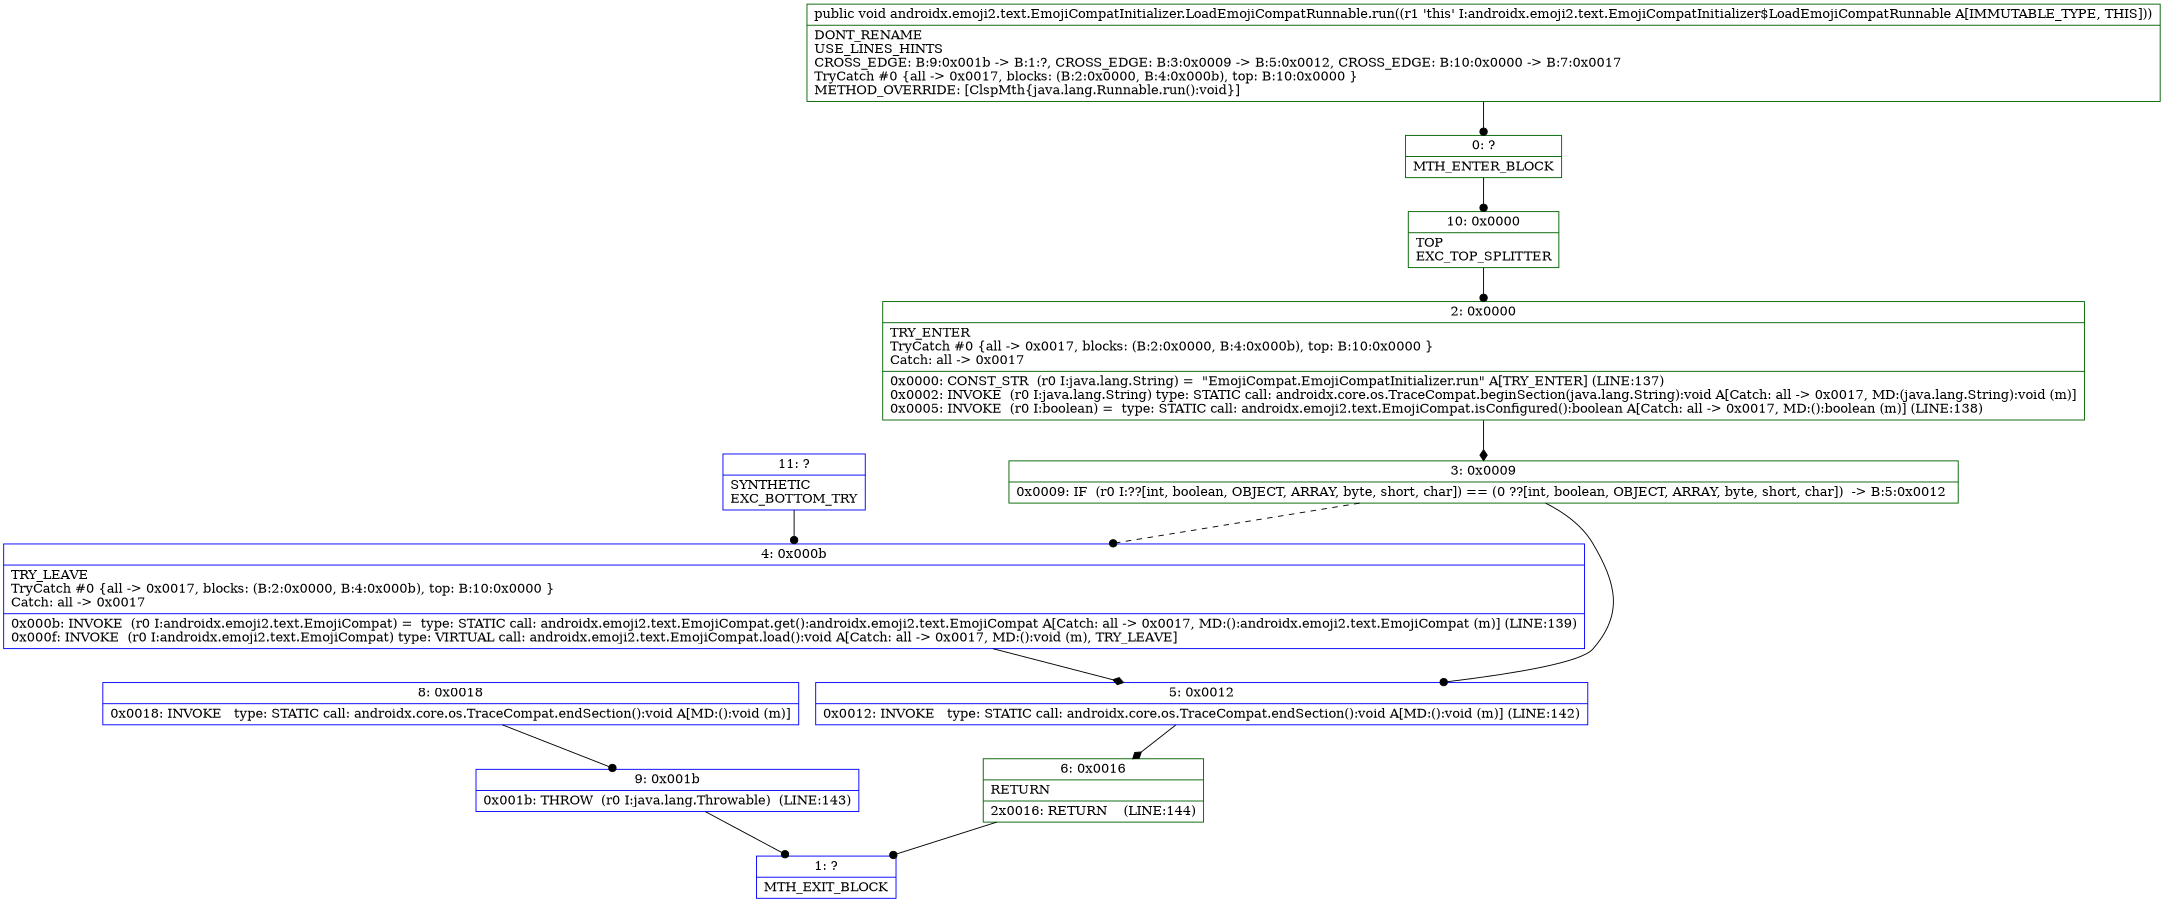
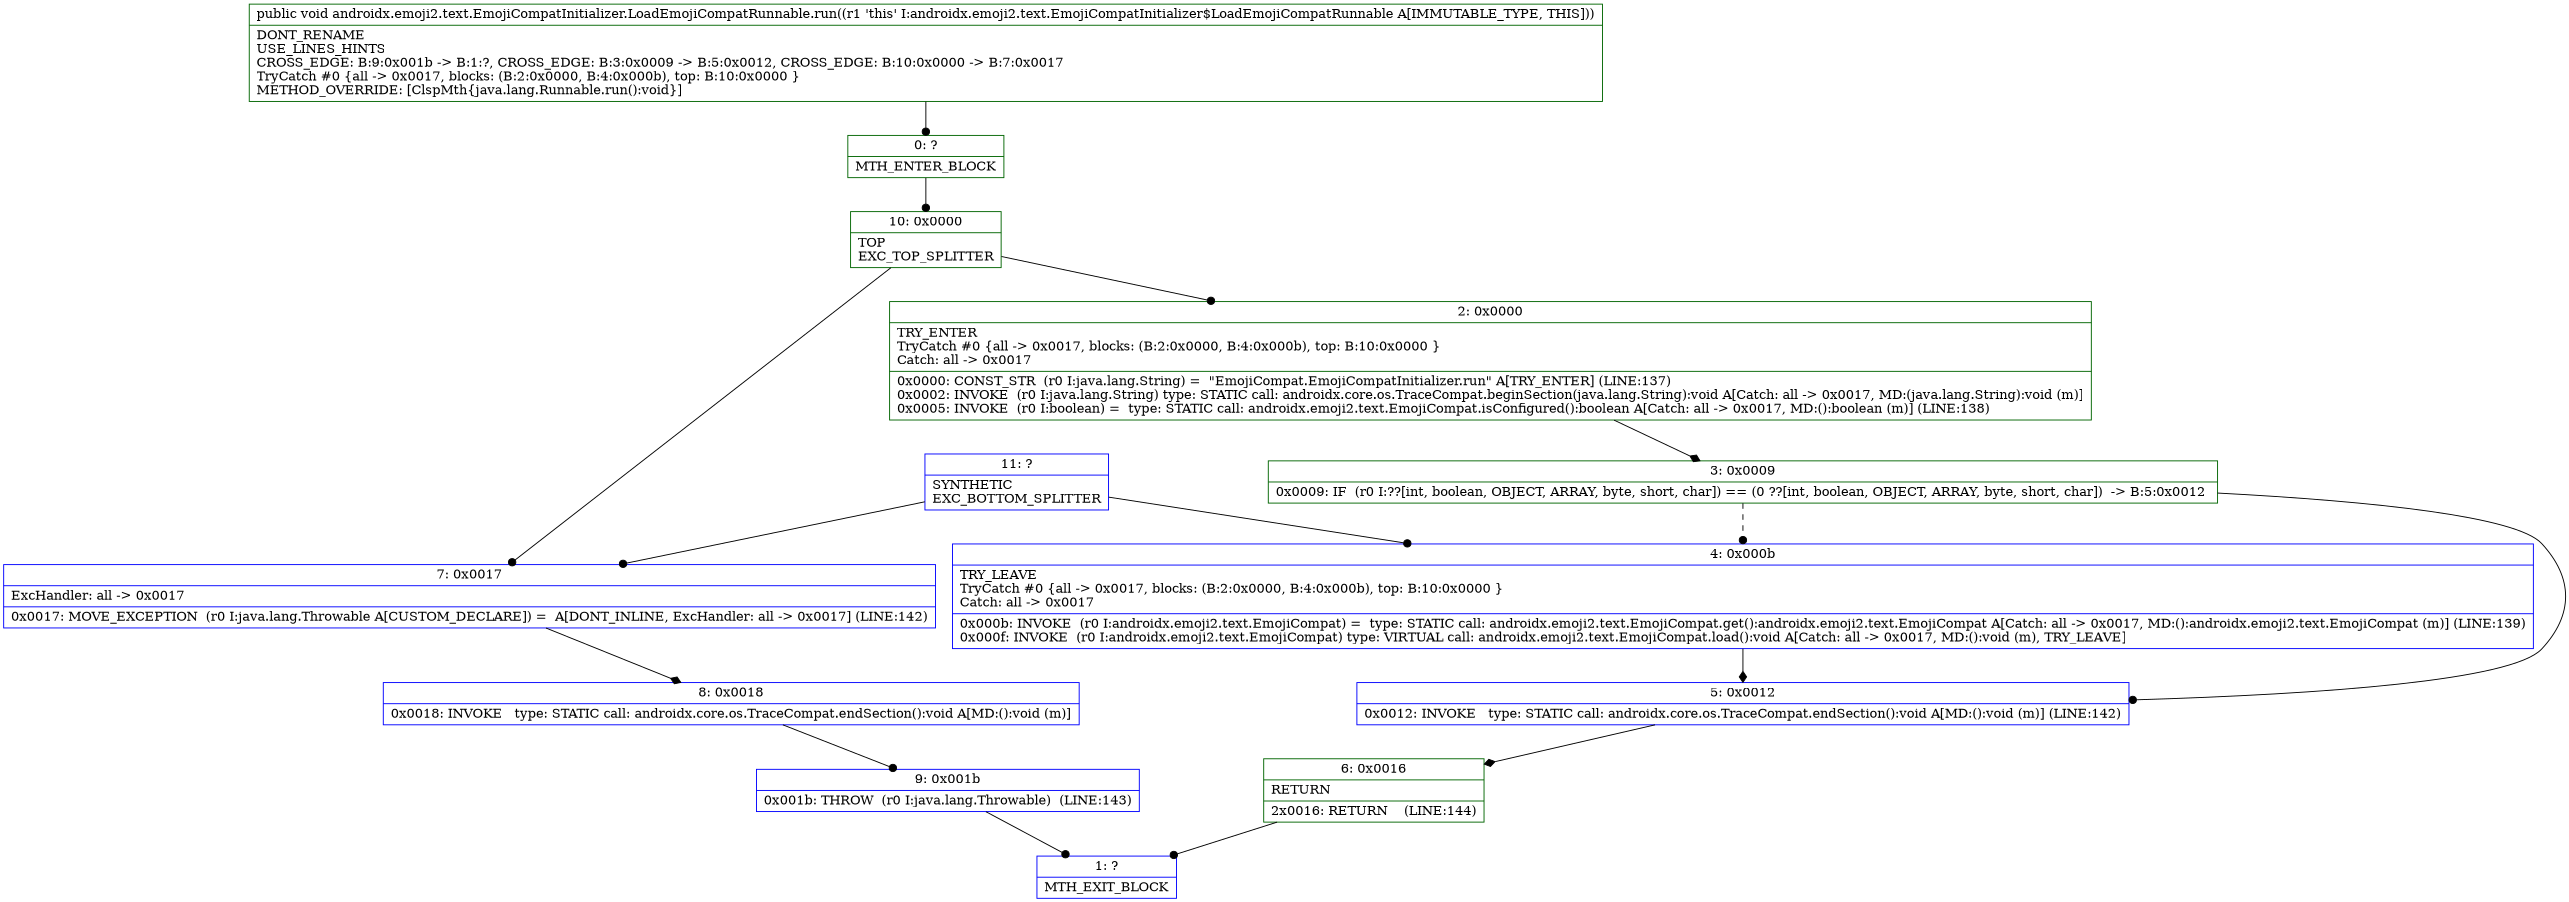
(794, 499) -> (1017, 499)
none -> (470, 596)
